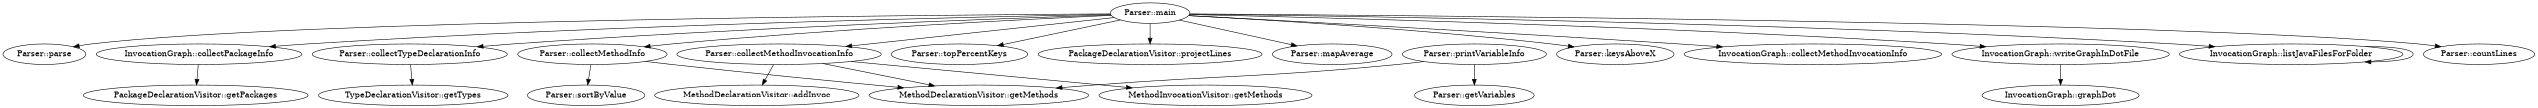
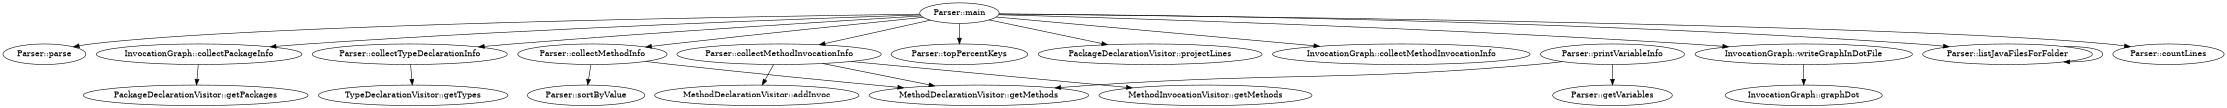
(1332, 54) -> none
(1615, 54) -> none
(2291, 54) -> (2008, 54)
